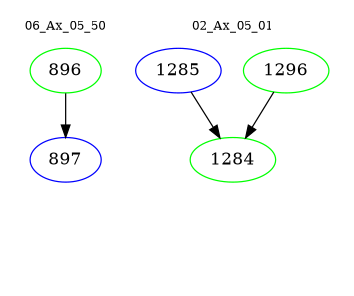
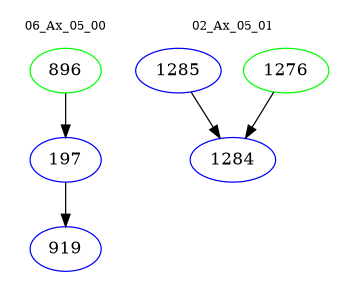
(66, 27) -> (66, 27)
(286, 71) -> (286, 71)
(66, 160) -> (66, 160)
(233, 160) -> (233, 160)
none -> (66, 249)
